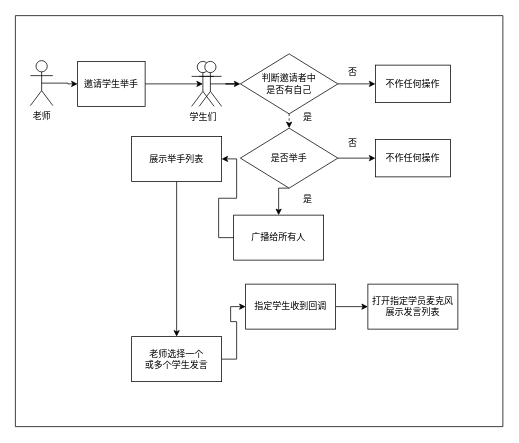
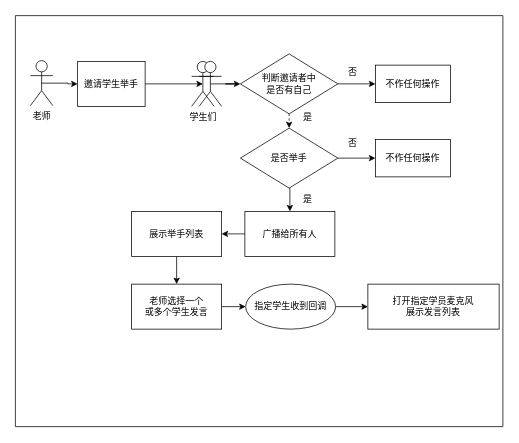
(177, 159) -> (177, 234)
(279, 237) -> (290, 234)
(291, 306) -> (291, 306)
(413, 306) -> (434, 306)
(177, 359) -> (177, 306)
